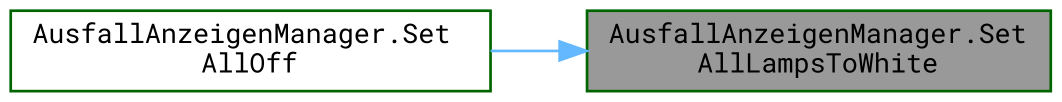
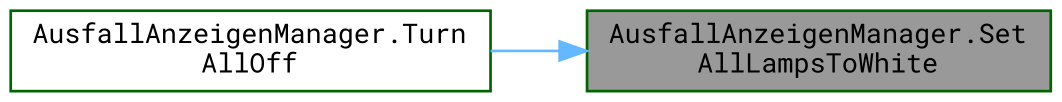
(251, 51) -> (251, 51)
